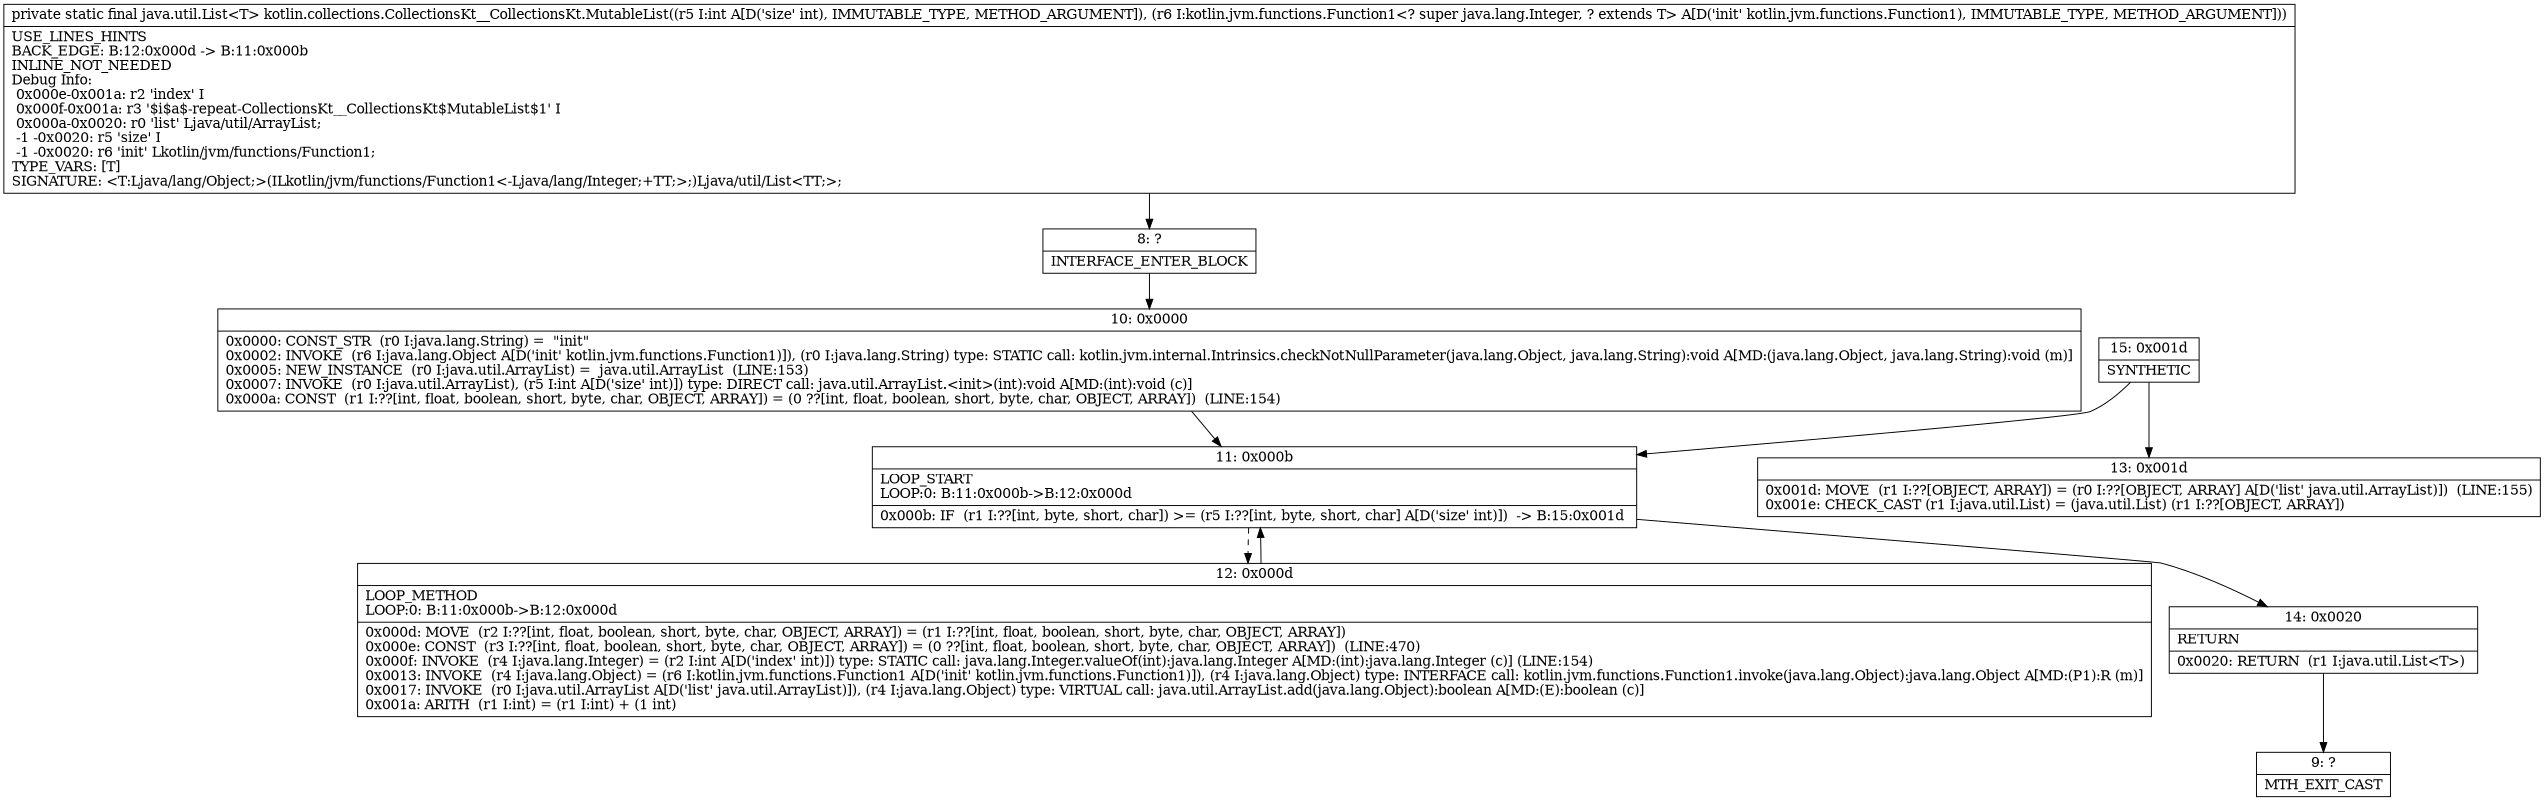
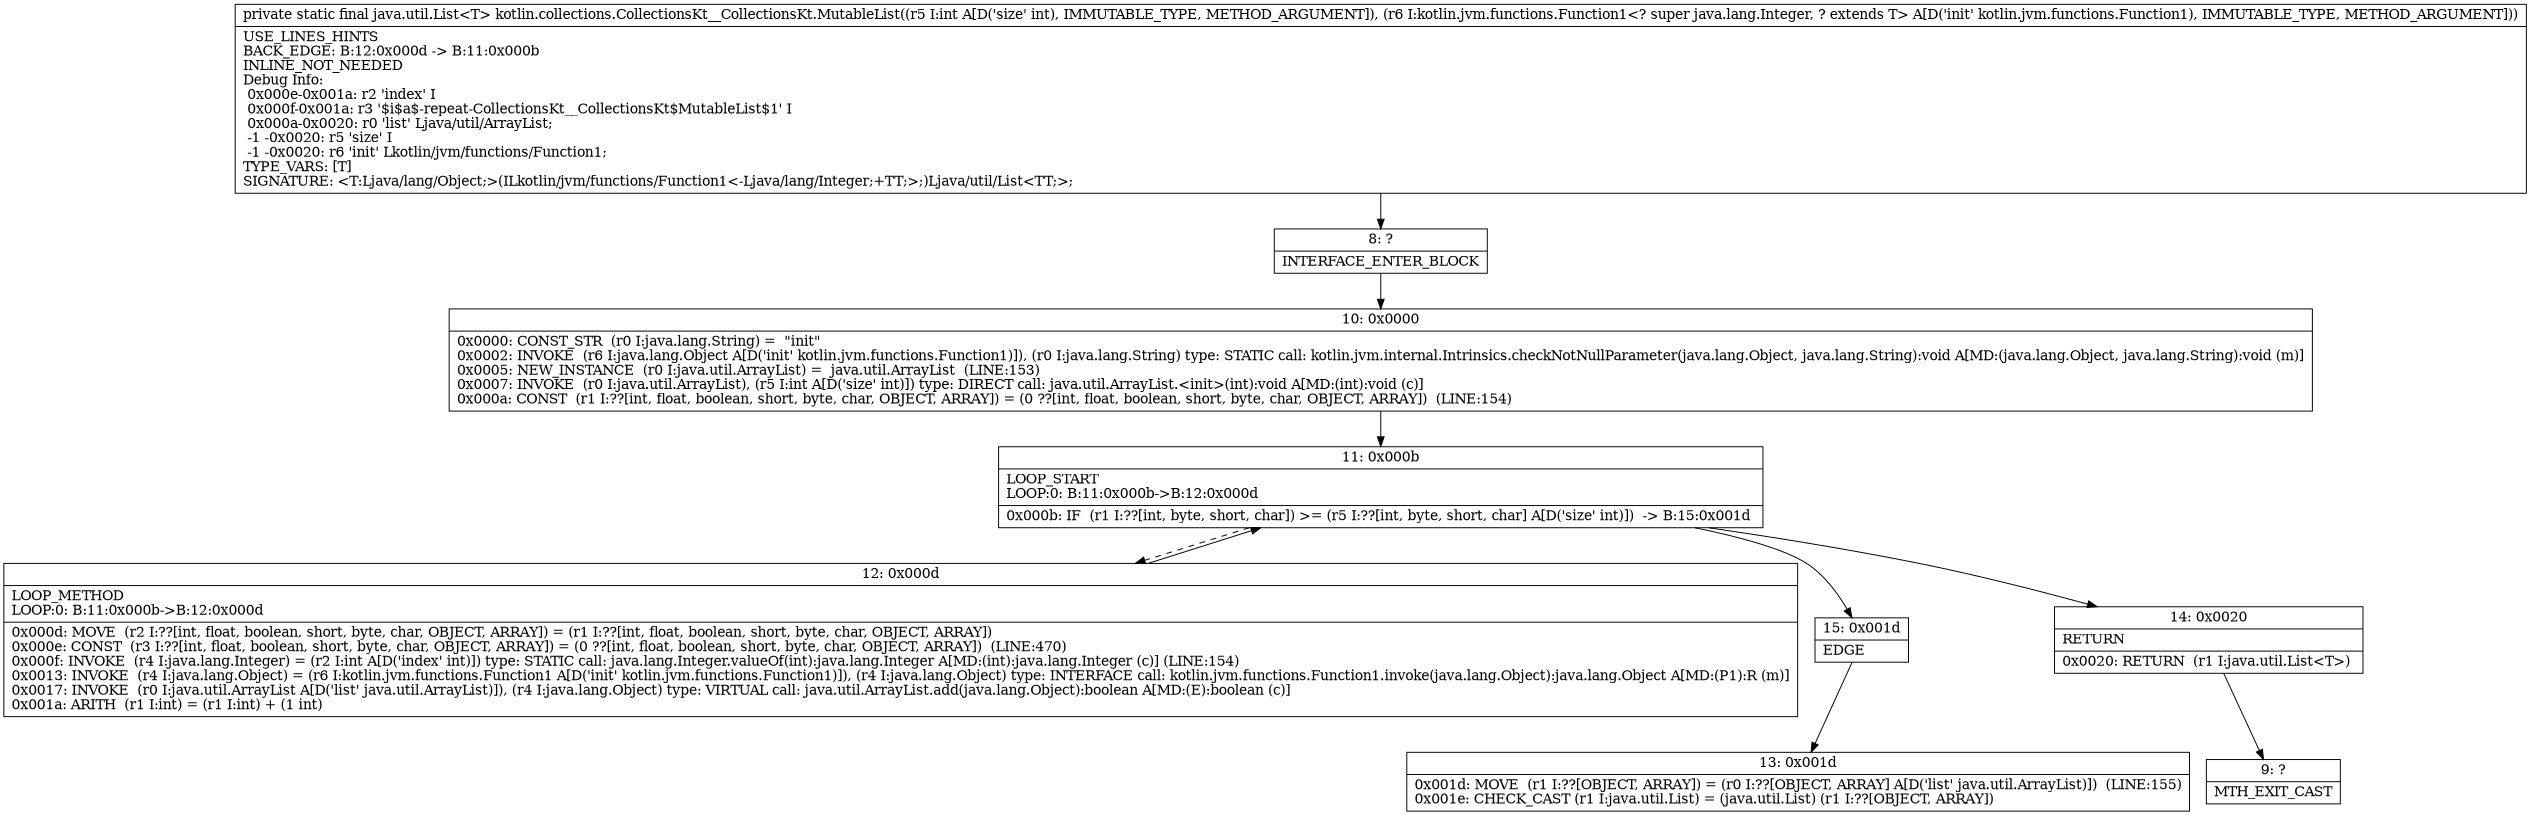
(2149, 371) -> (1844, 651)
(1894, 432) -> (1781, 551)
